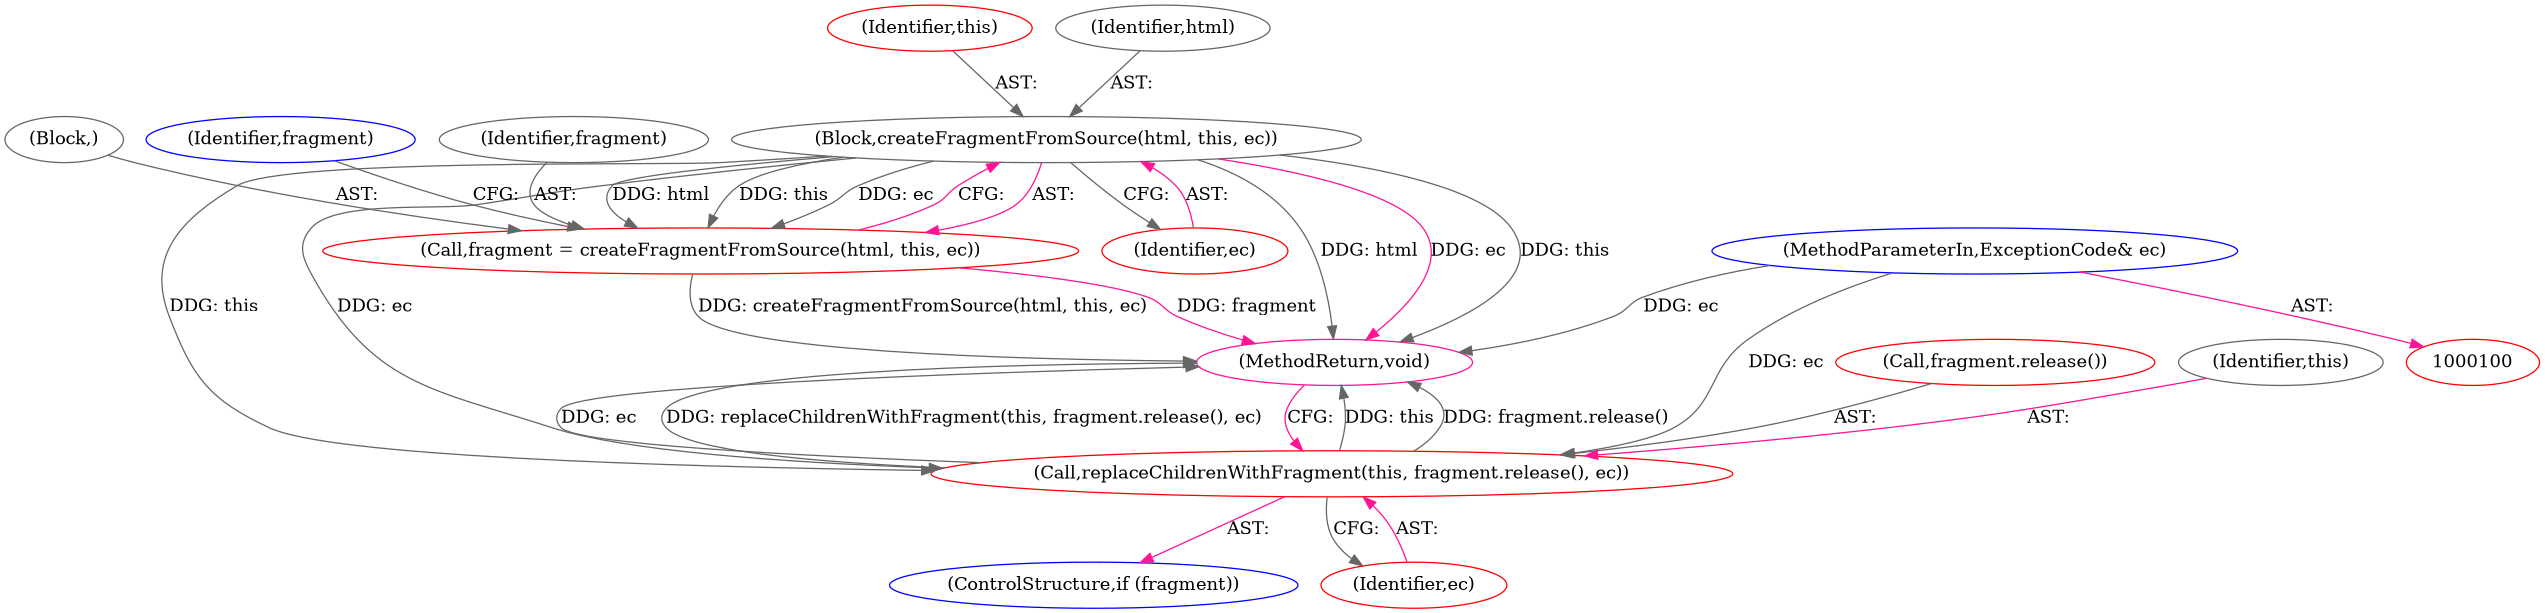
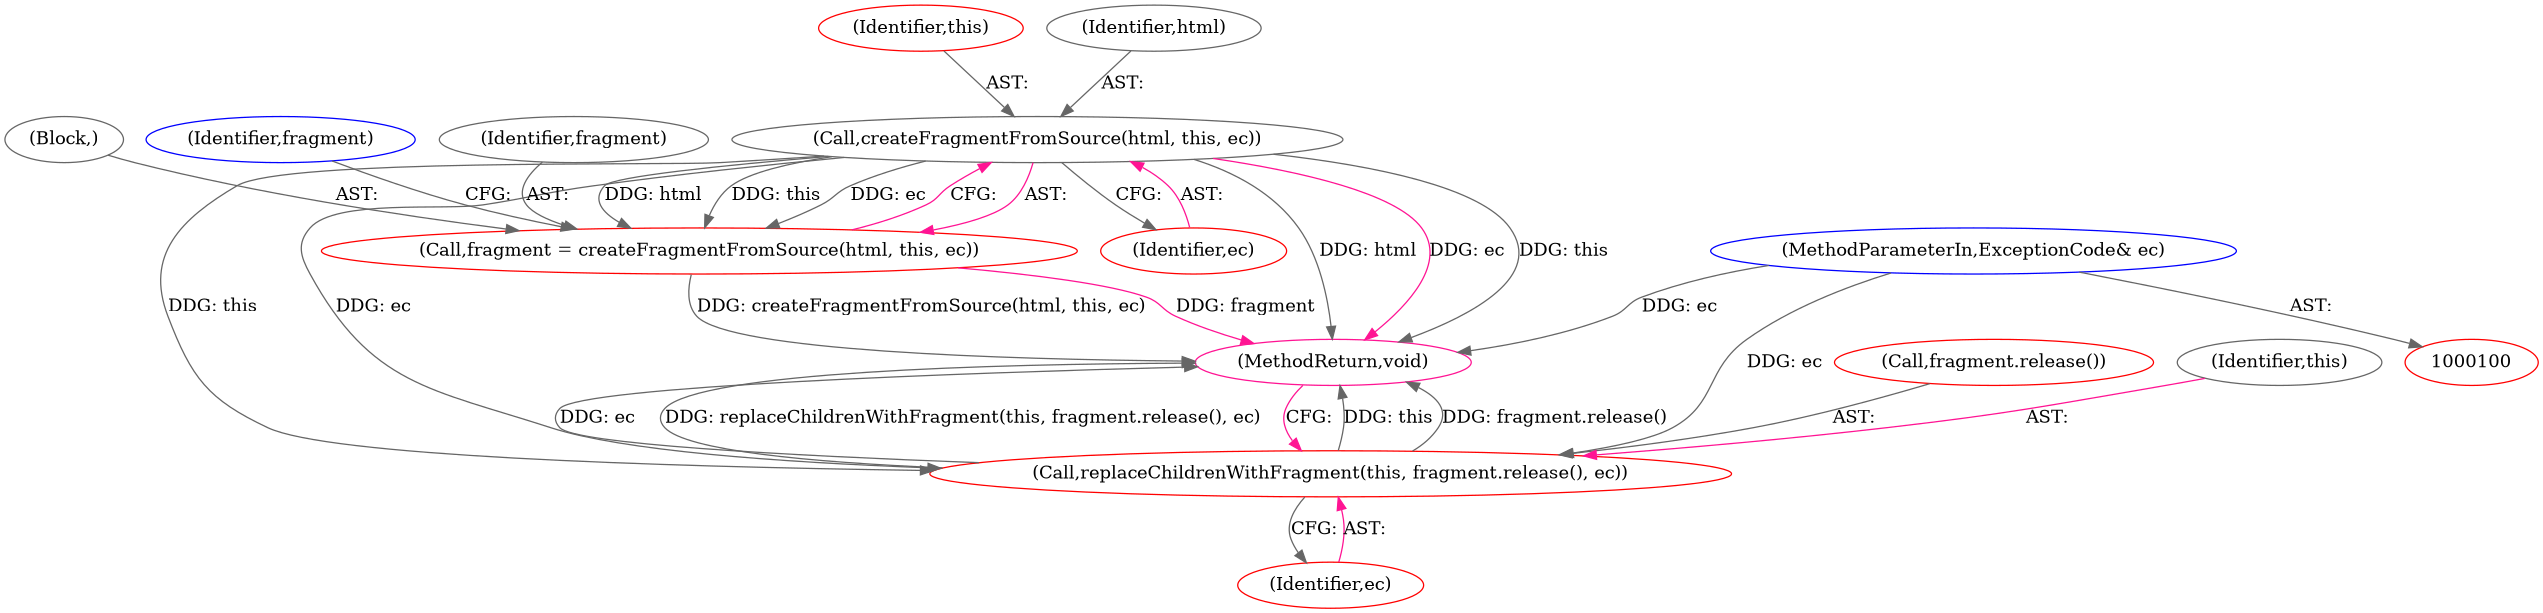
(1046, 140) -> (1037, 140)
(2246, 306) -> (2245, 306)
(1094, 585) -> none
